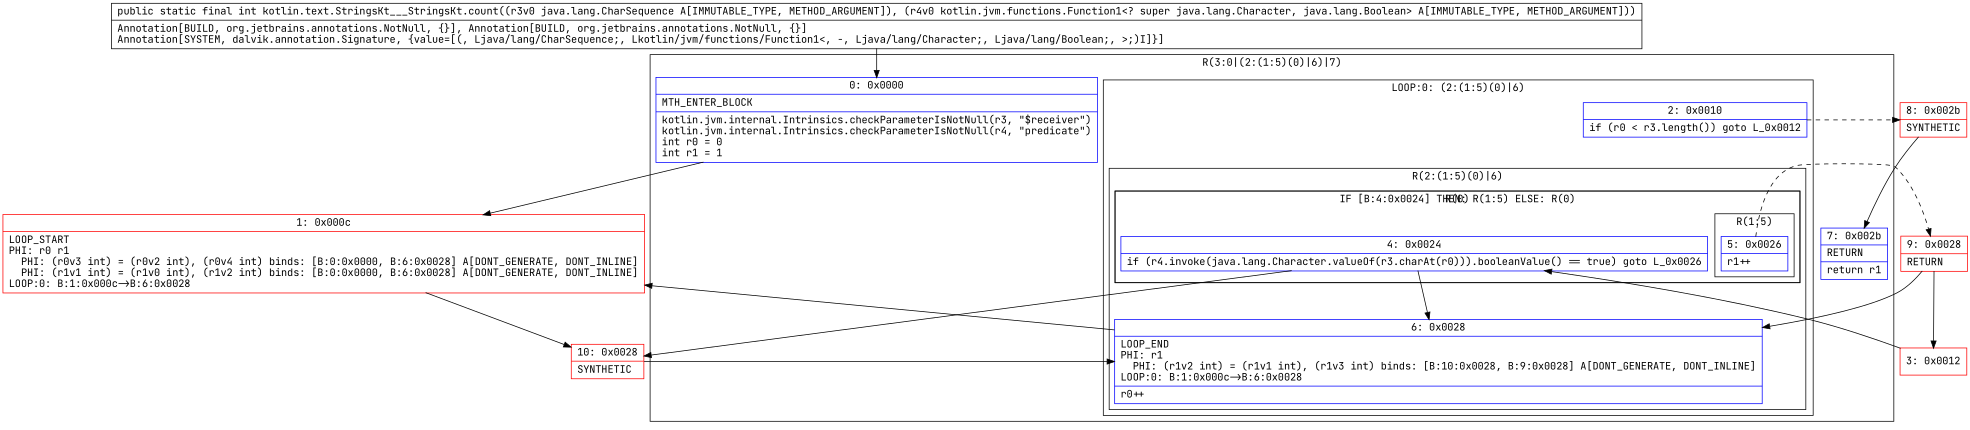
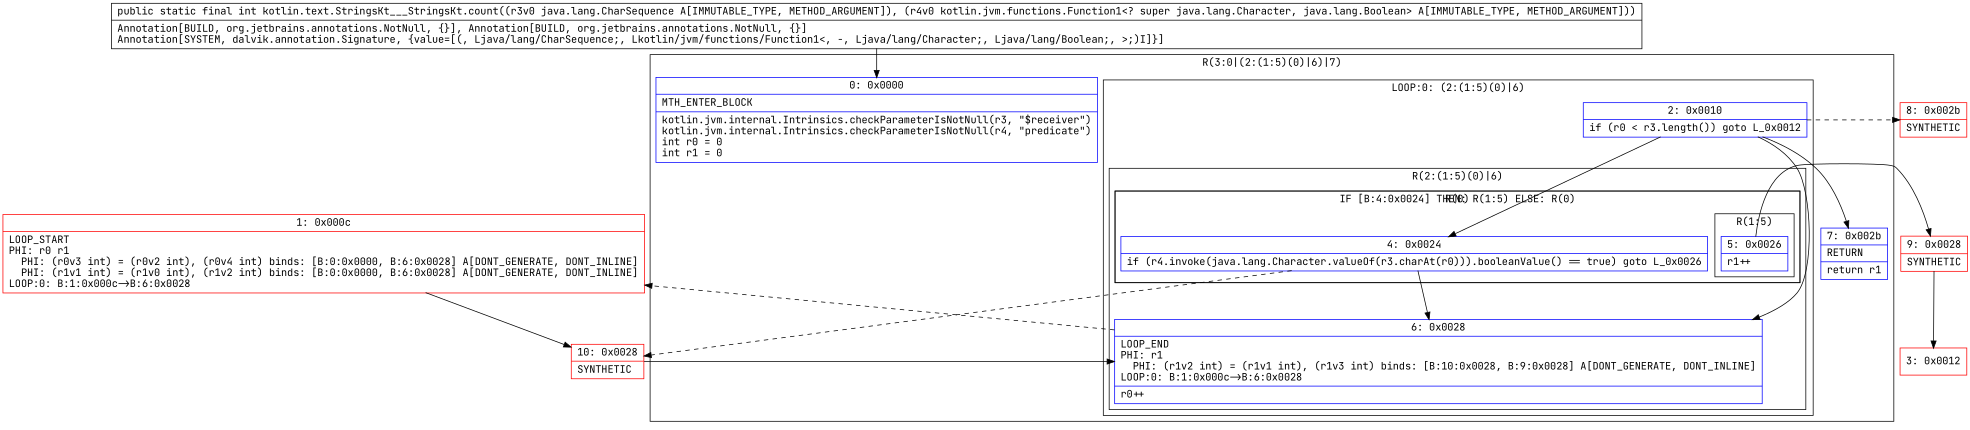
(692, 153) -> (692, 153)
(1838, 164) -> (1838, 164)
(1889, 177) -> (1818, 170)
(597, 188) -> none
(1925, 262) -> (1934, 262)
(1728, 302) -> (1558, 185)
(883, 308) -> (883, 308)
(1851, 309) -> (1801, 178)
(988, 311) -> (988, 311)
